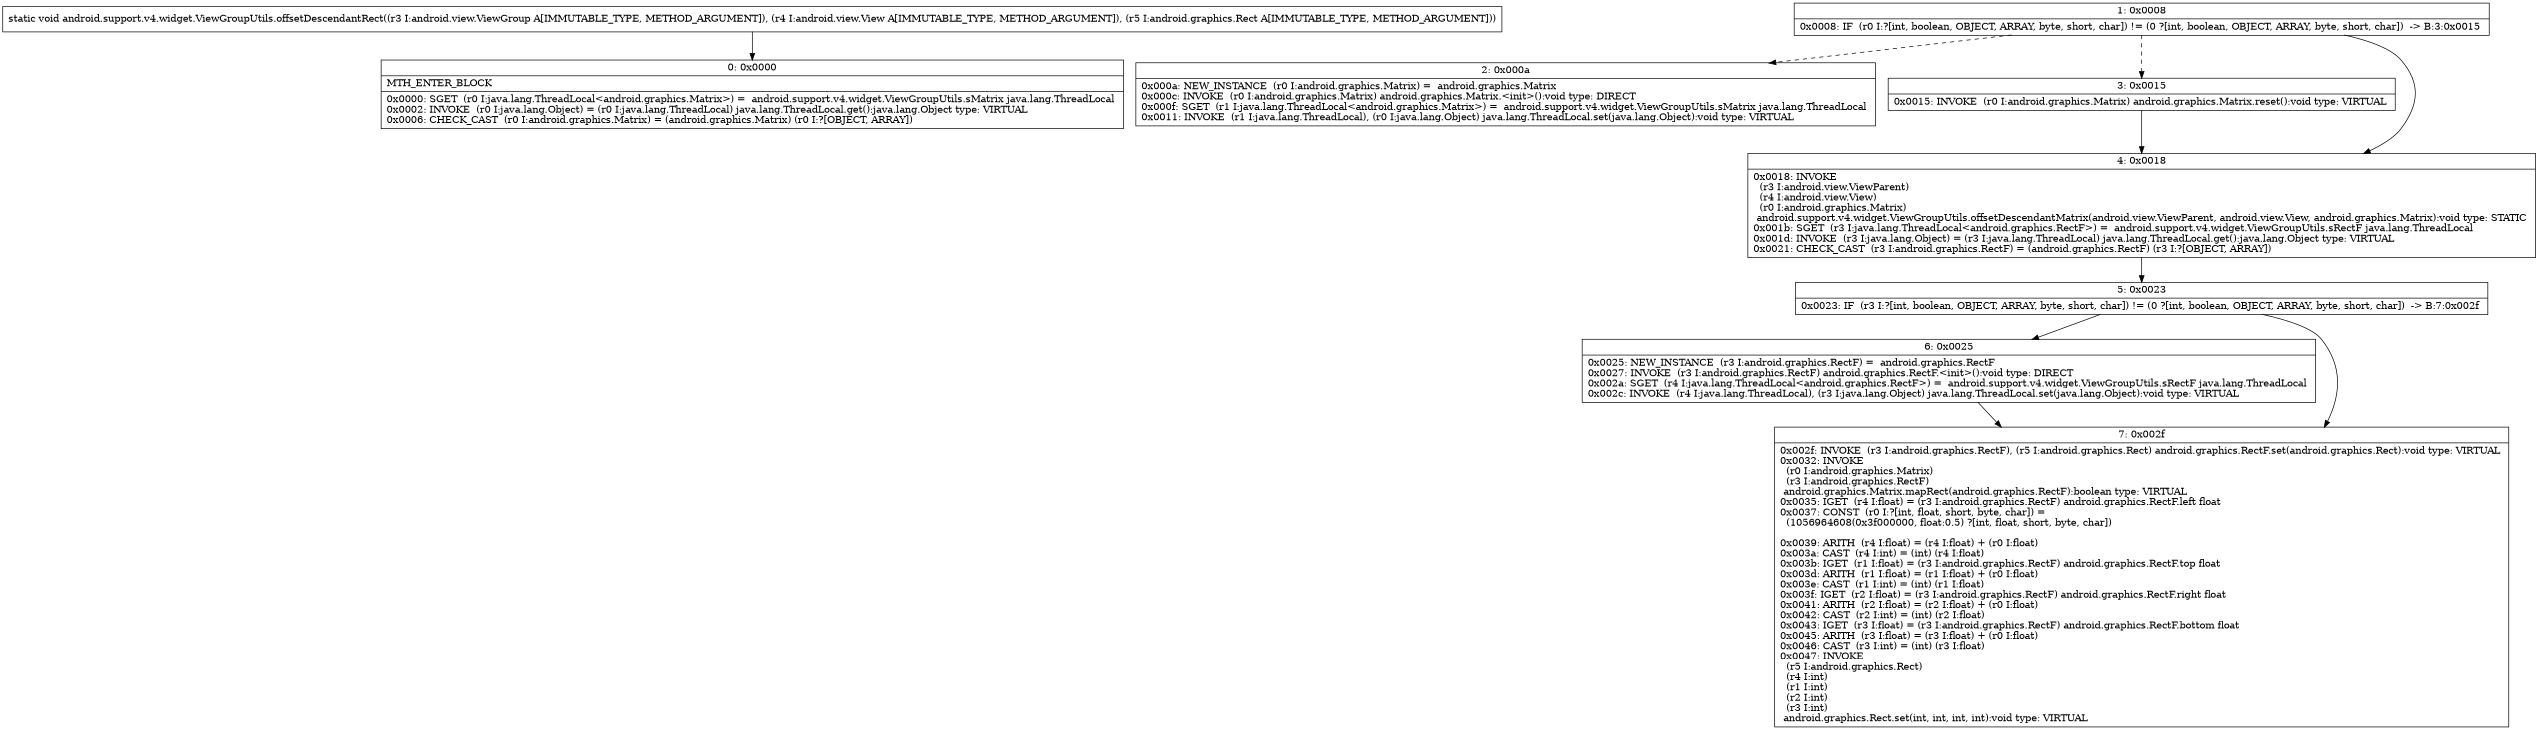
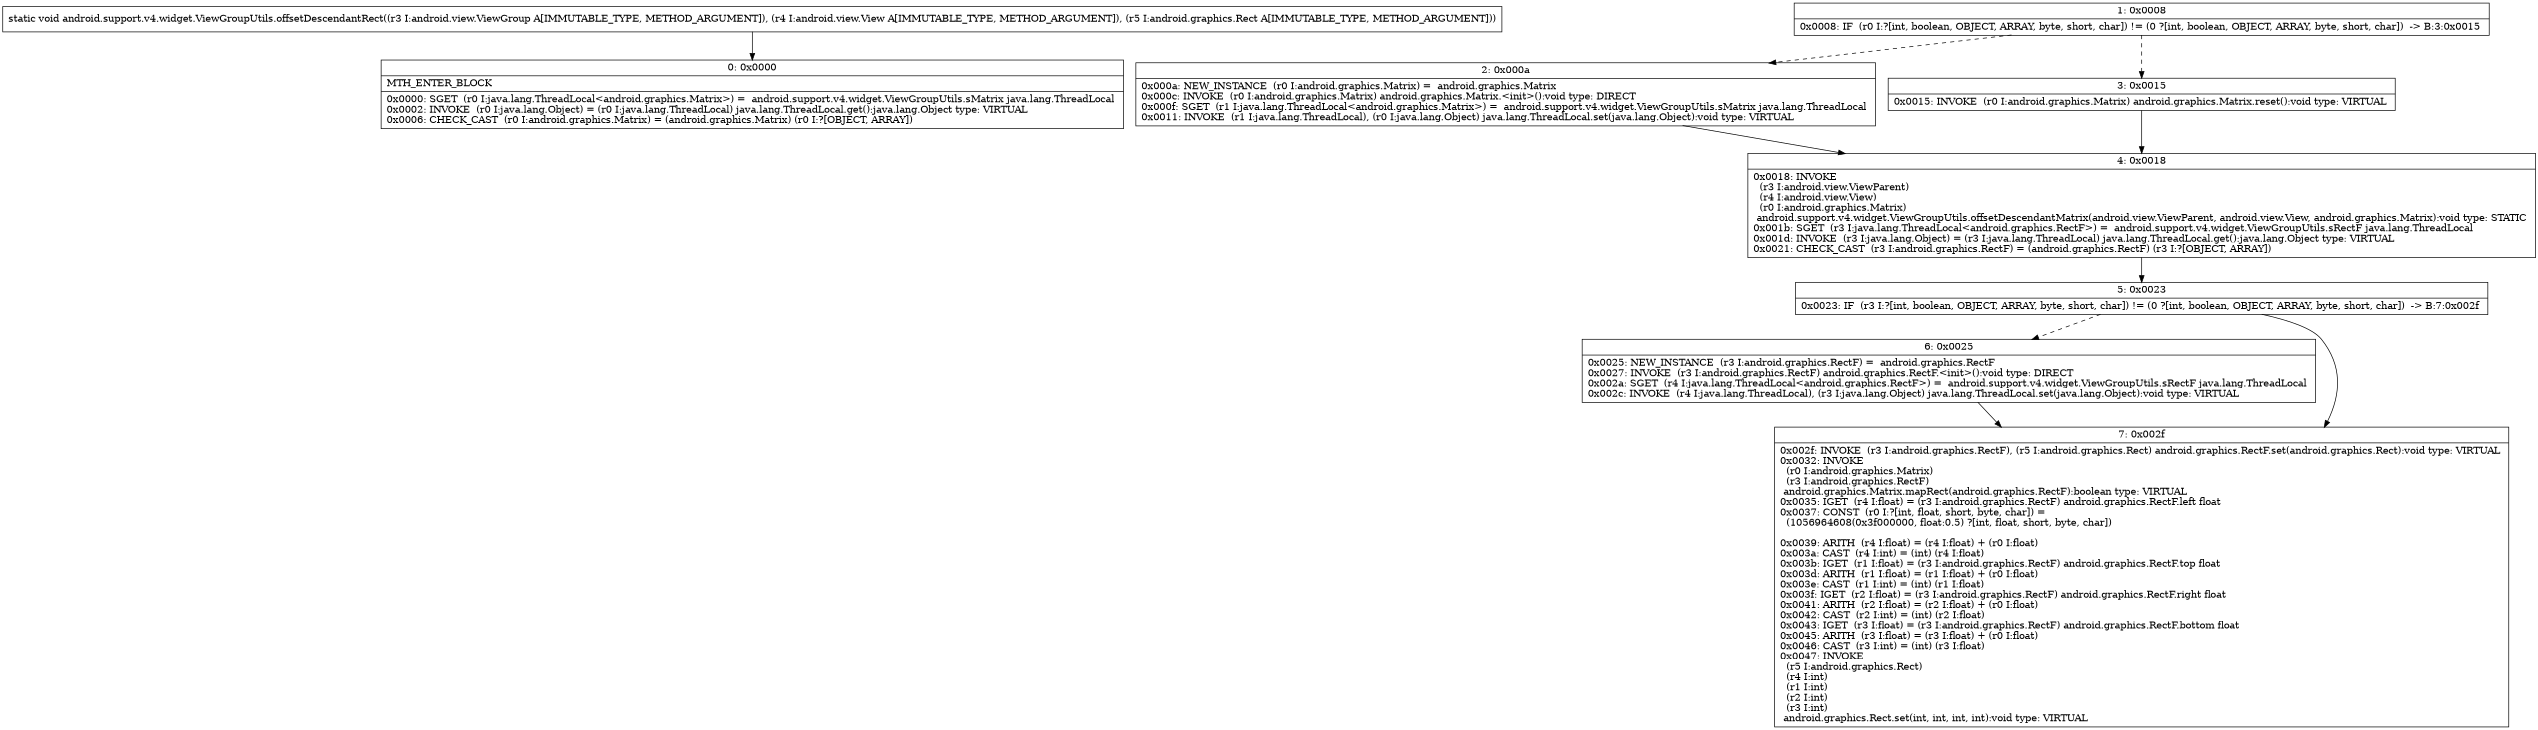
(2414, 82) -> (1761, 139)
(2070, 326) -> (2070, 326)
